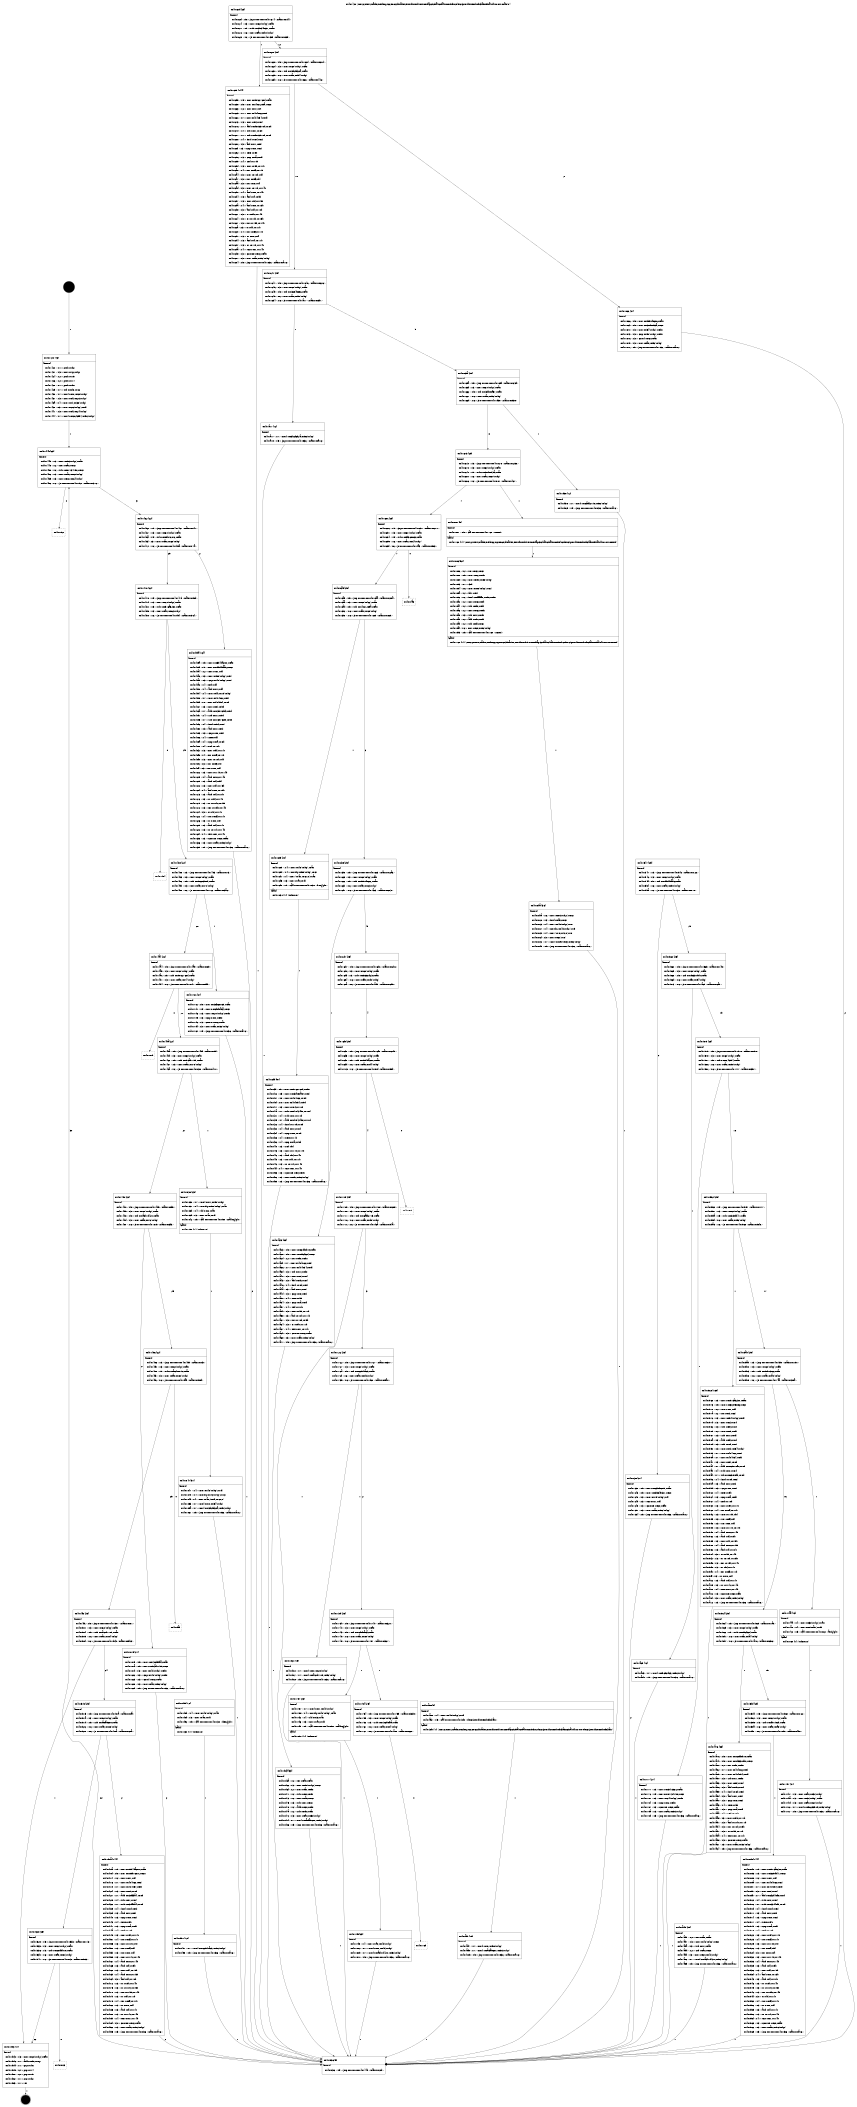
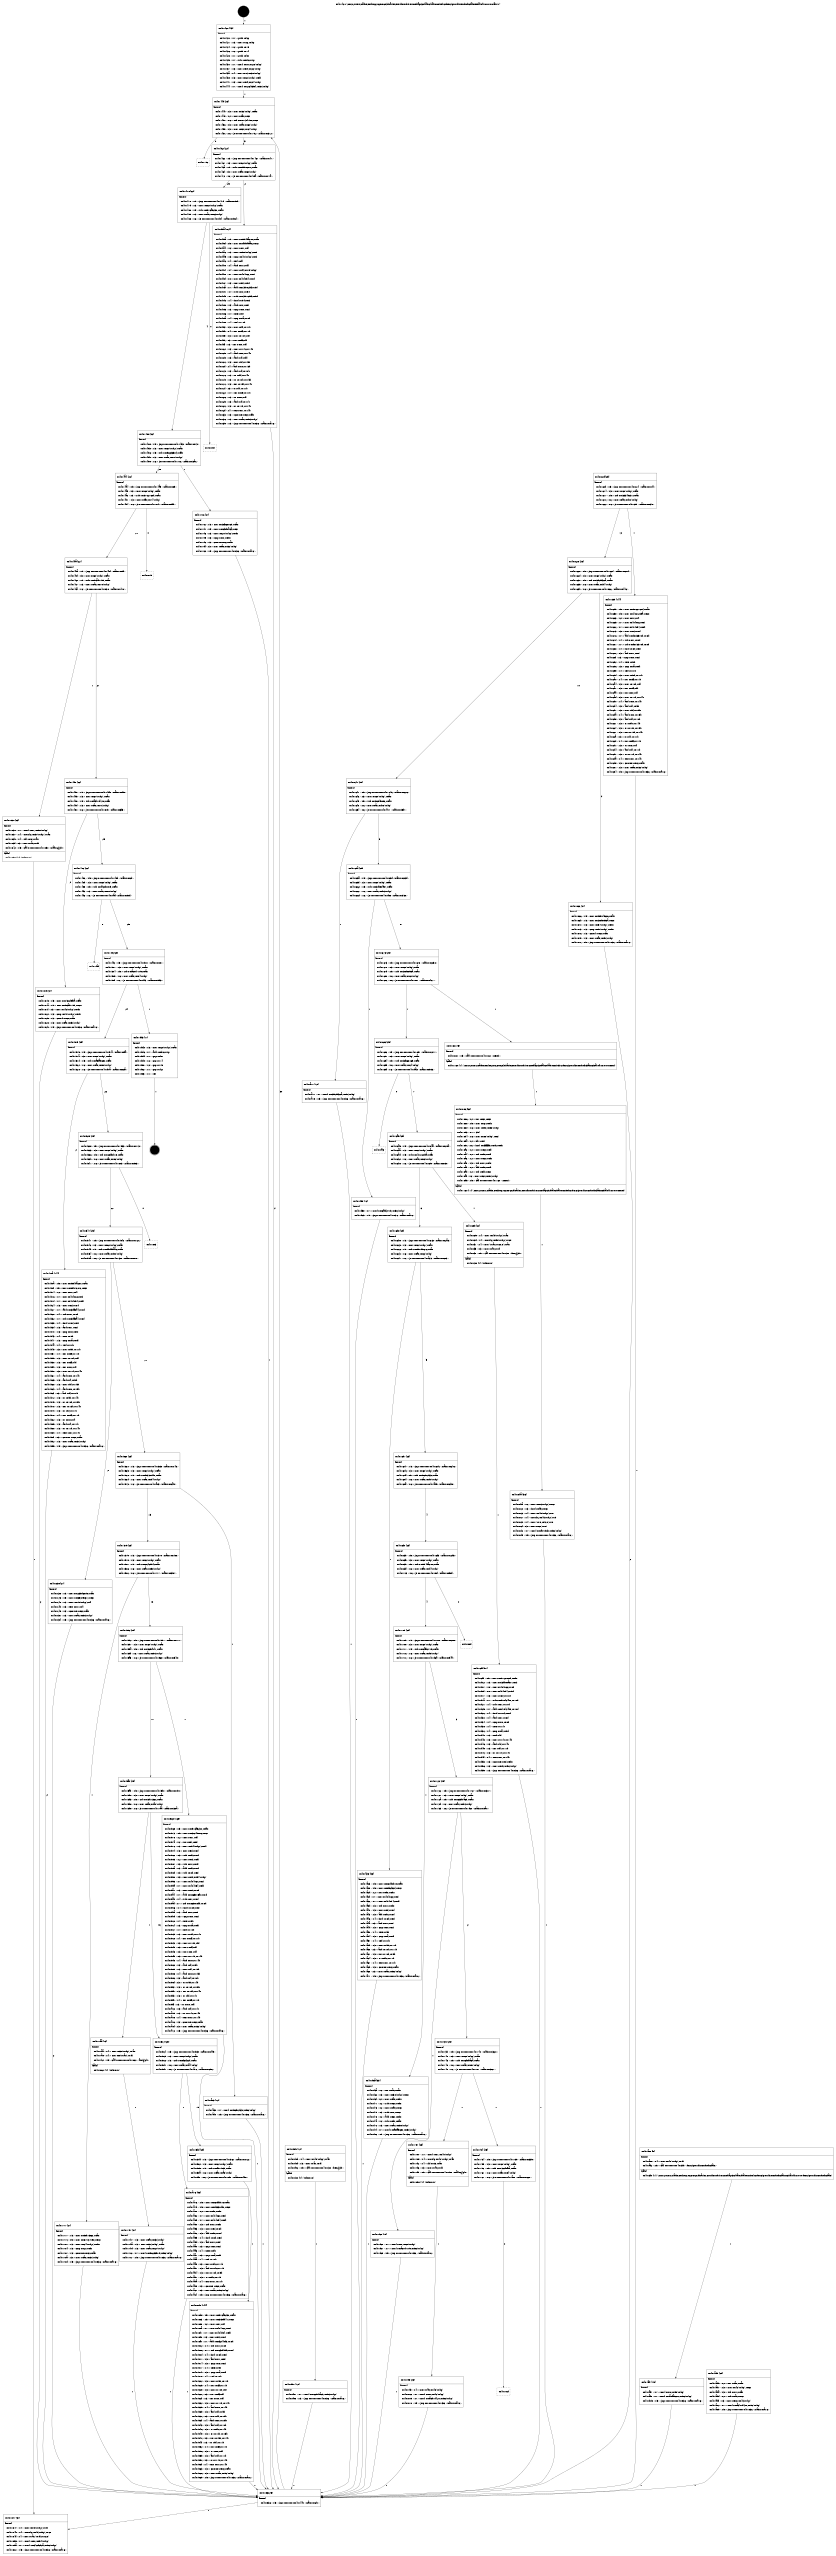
(184, 750) -> (207, 327)
(238, 1818) -> (163, 2516)
(44, 2003) -> (110, 1197)
